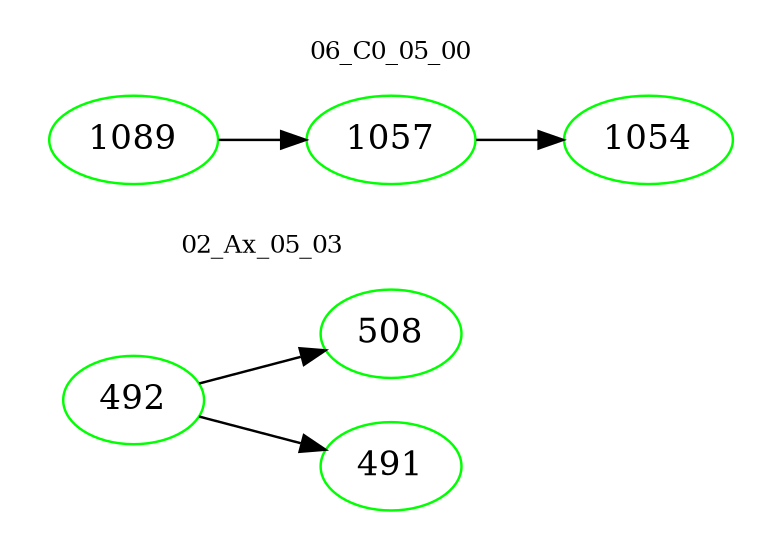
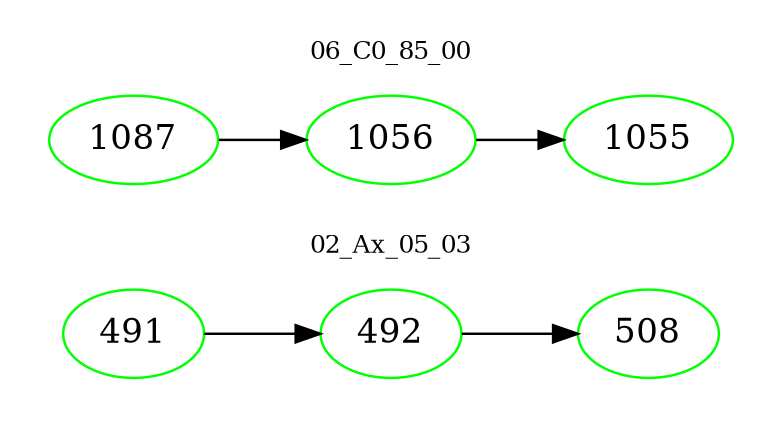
(391, 53) -> (391, 53)
(134, 140) -> (134, 140)
(391, 140) -> (391, 140)
(648, 140) -> (648, 140)
(250, 430) -> (250, 334)
